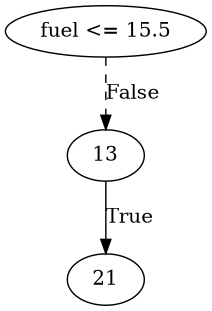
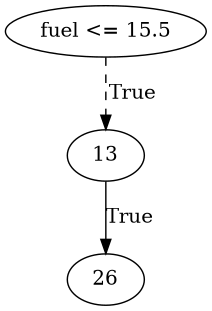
(133, 93) -> (133, 93)
(106, 280) -> (106, 280)
